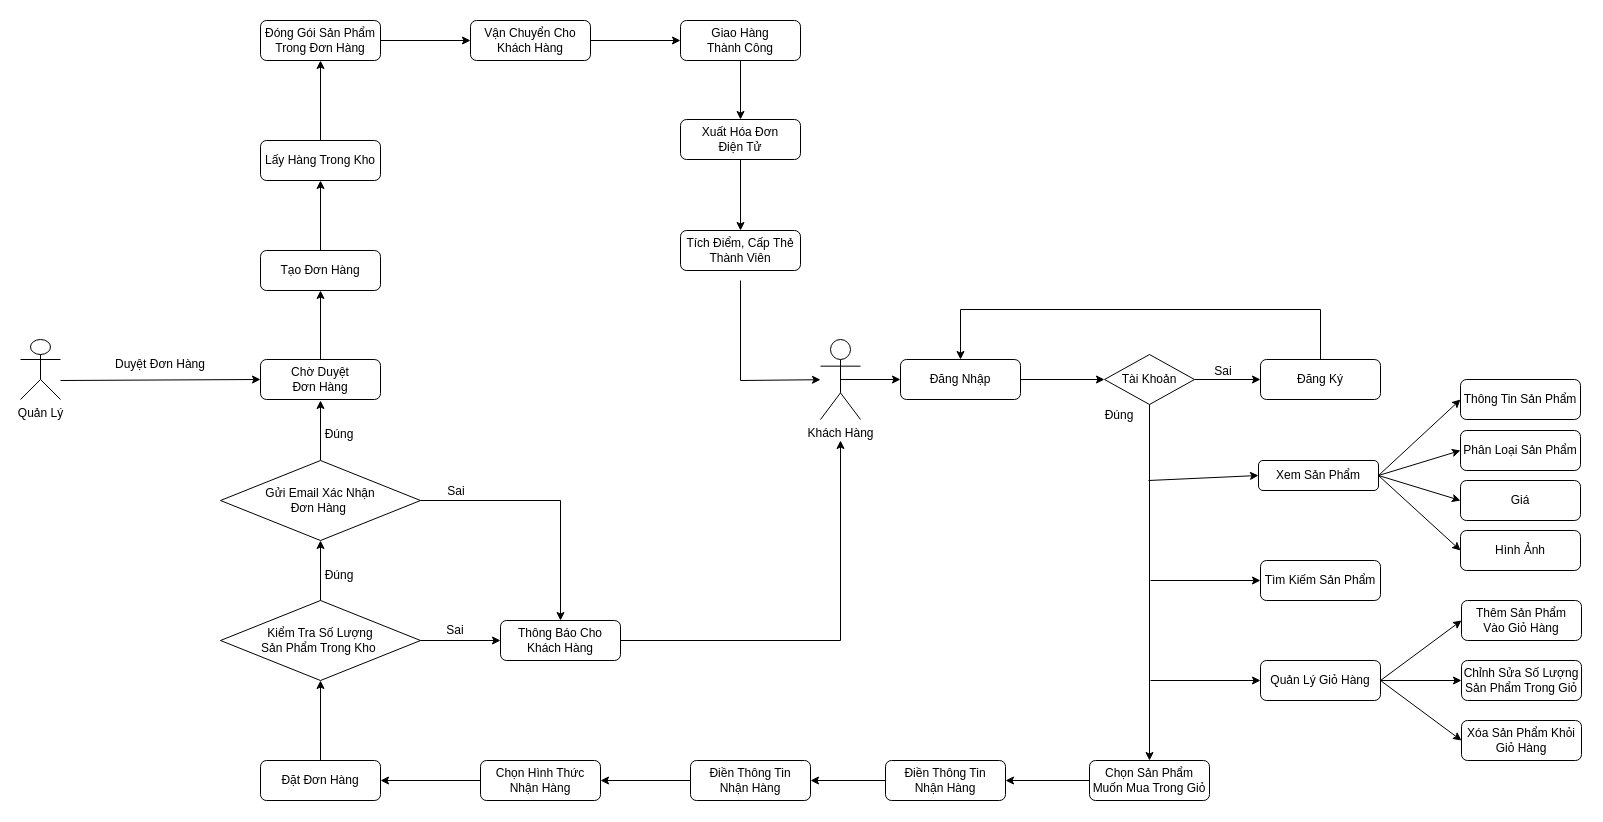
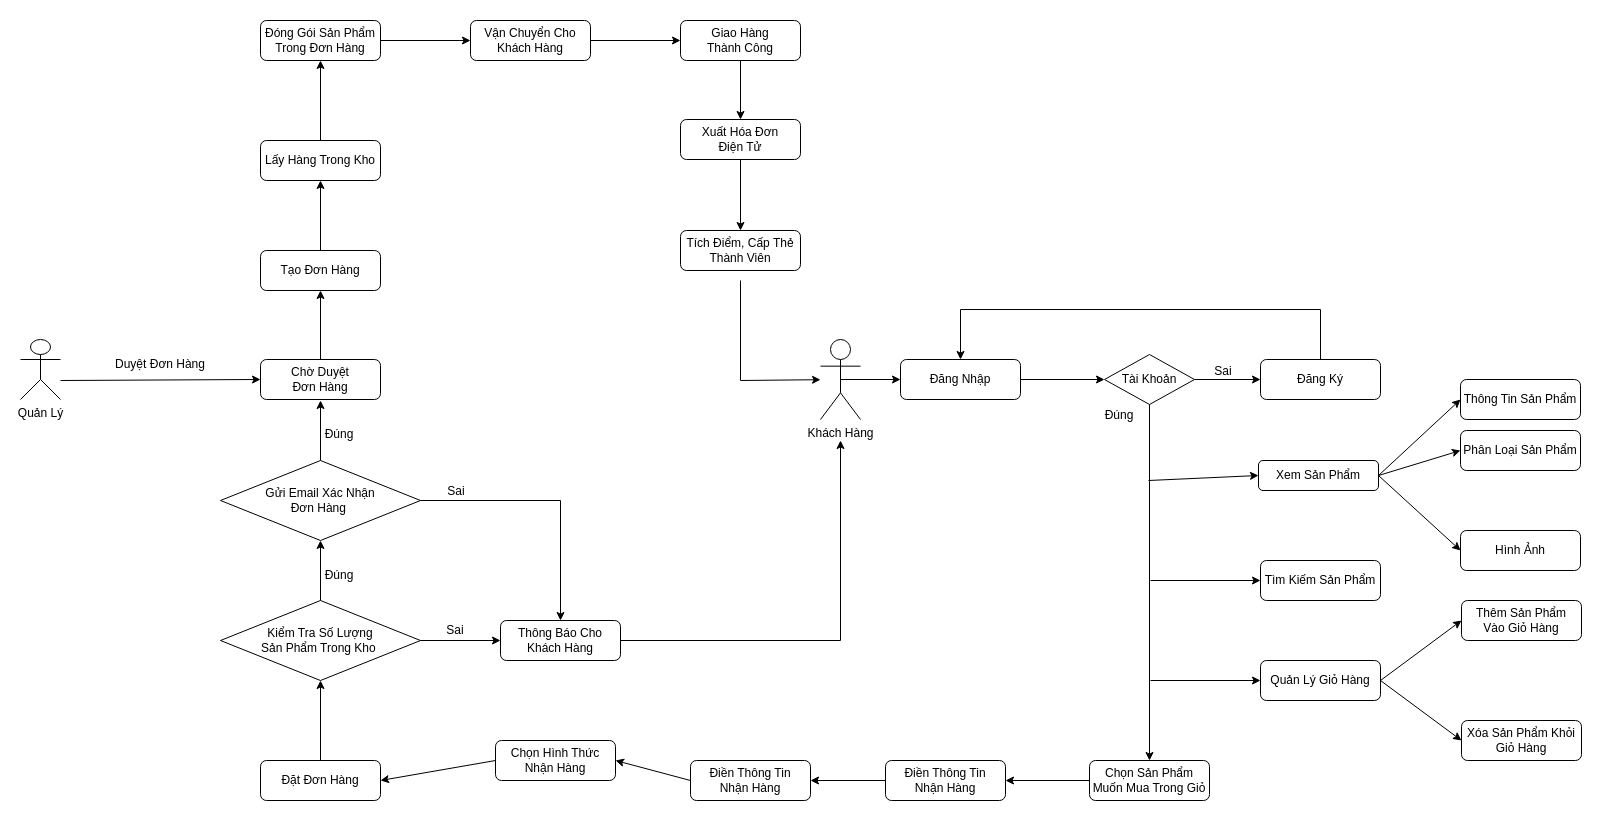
(1419, 488) -> none
(1521, 501) -> none
(1419, 681) -> none
(1522, 681) -> none
(541, 781) -> (556, 761)
